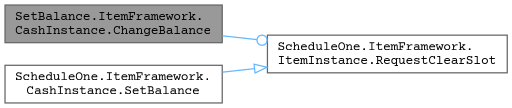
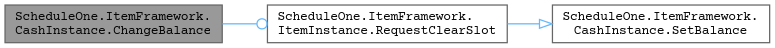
(114, 24) -> (114, 24)
(238, 70) -> (523, 24)
